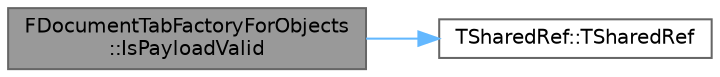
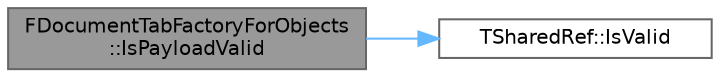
(575, 39) -> (575, 39)
